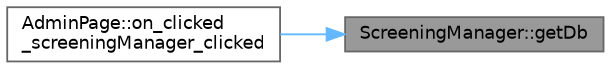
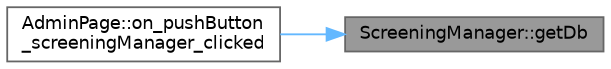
(144, 34) -> (144, 34)
